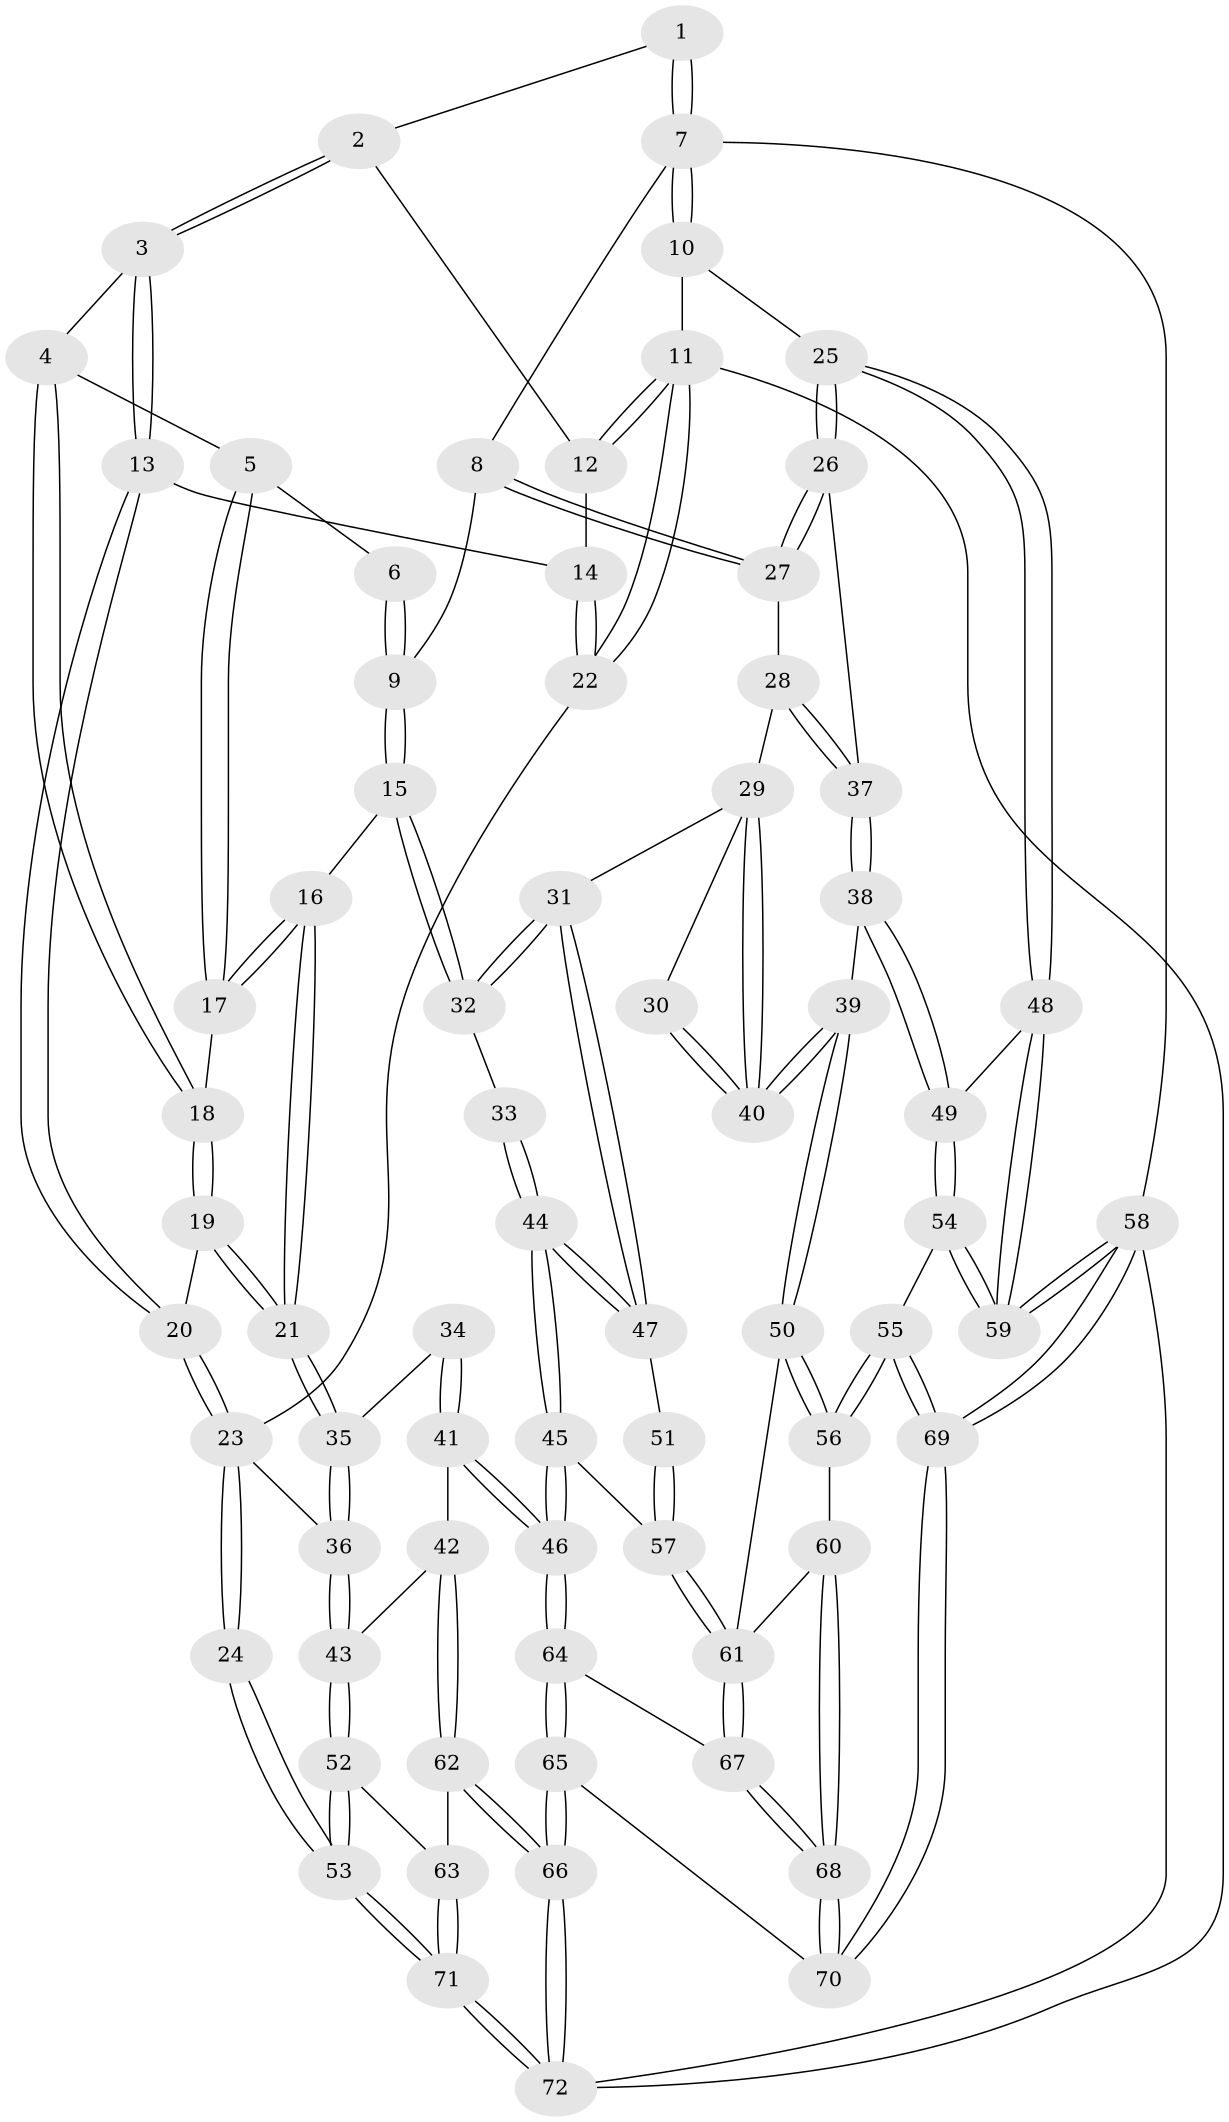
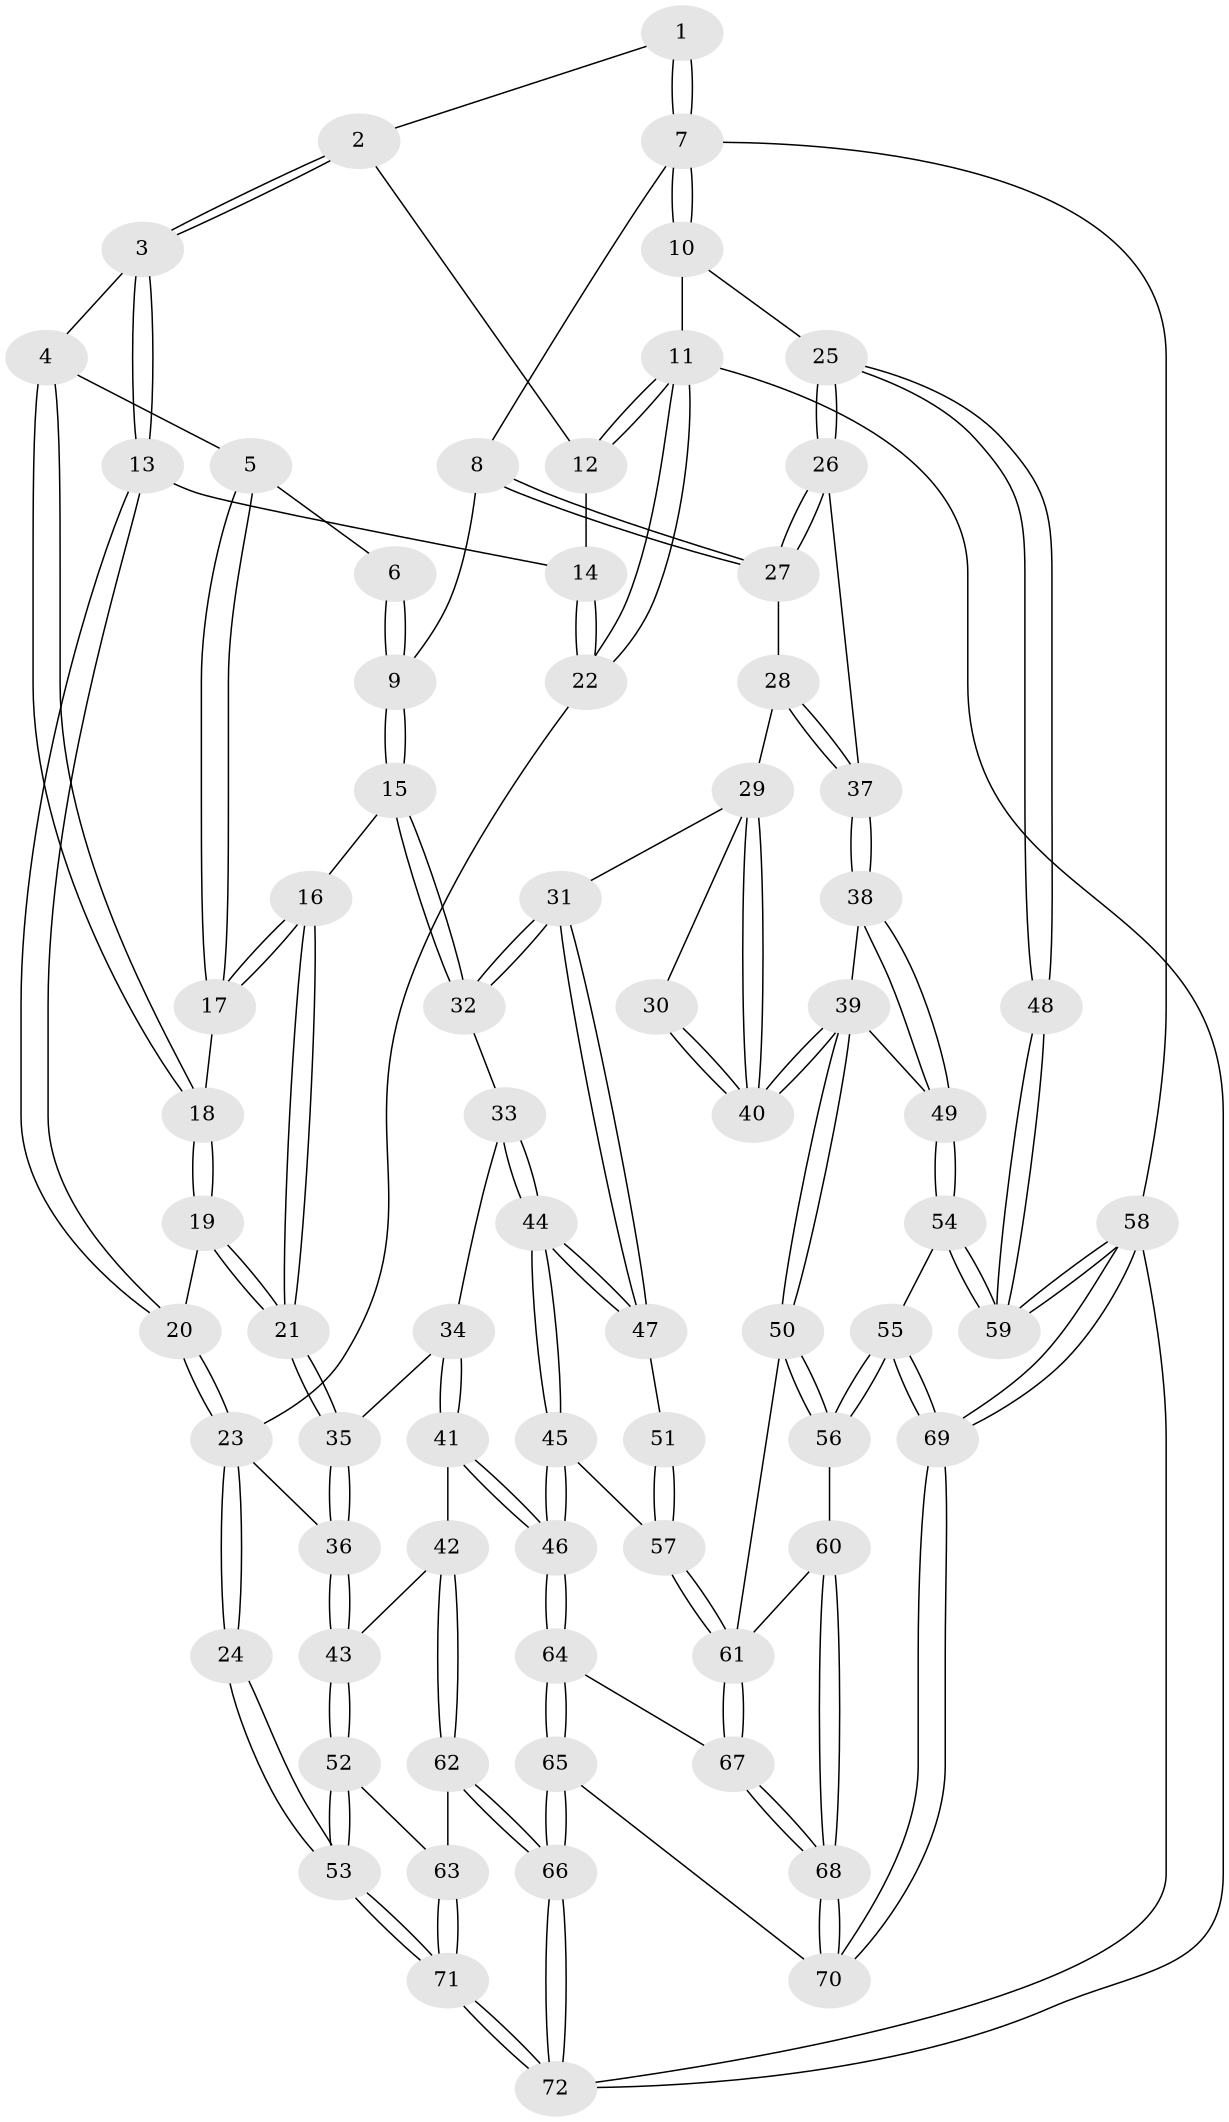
(993, 1061) -> (897, 1061)
none -> (476, 1223)
